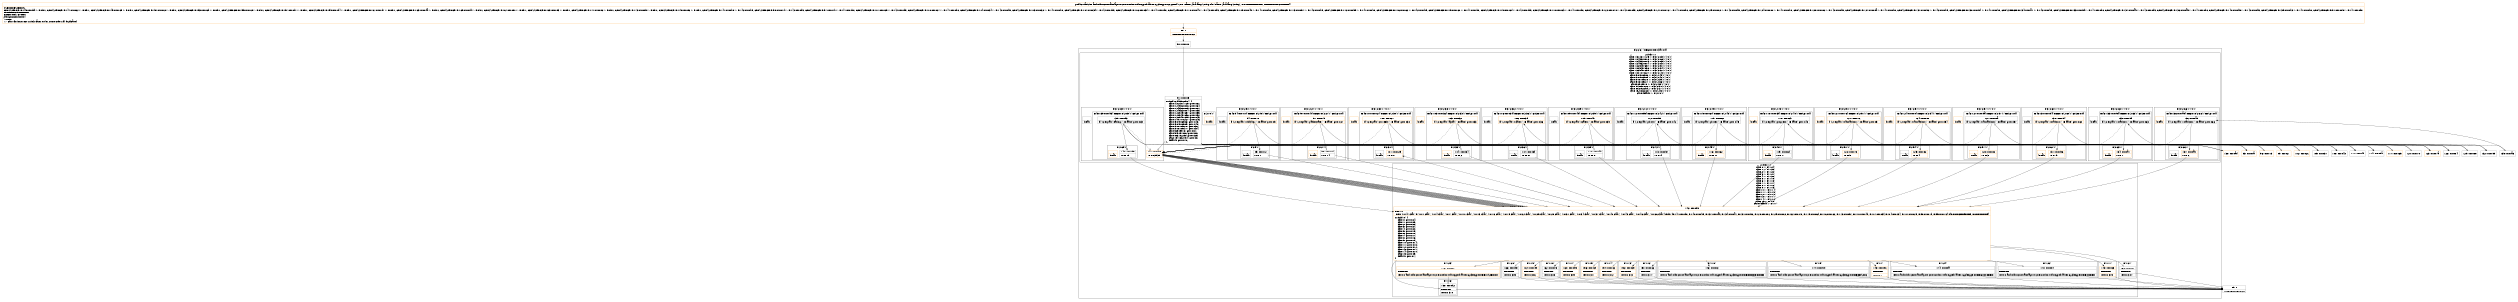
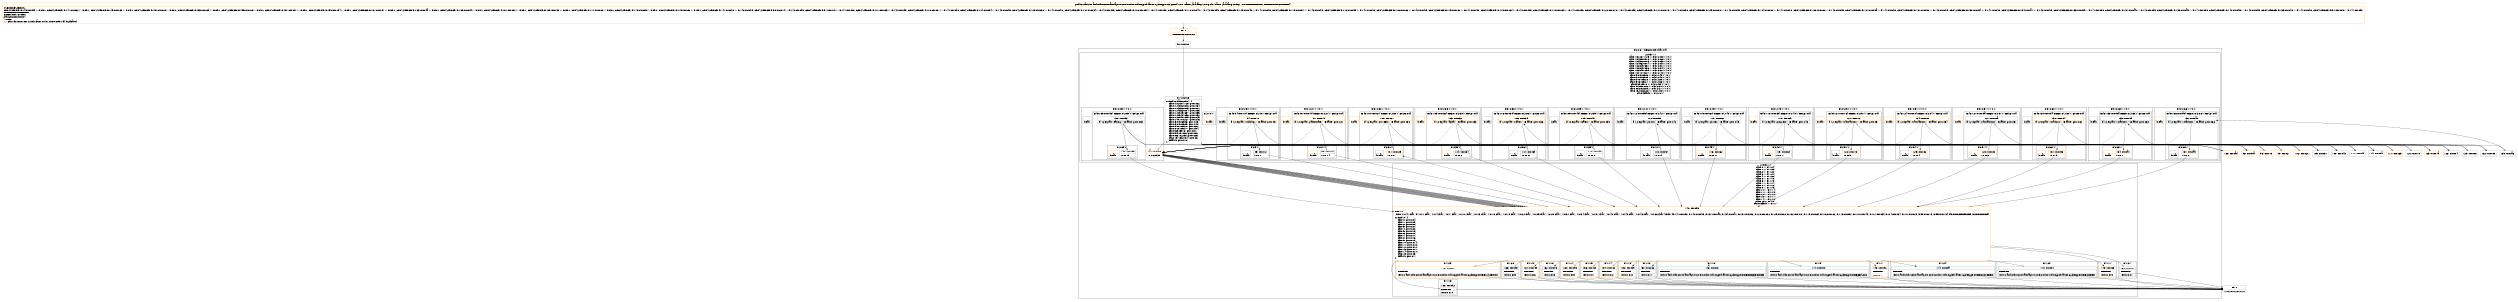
(1448, 280) -> (1854, 287)
